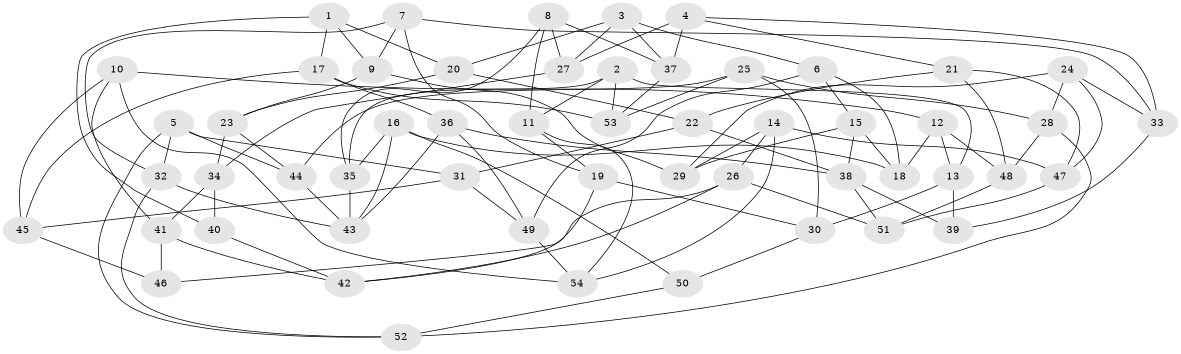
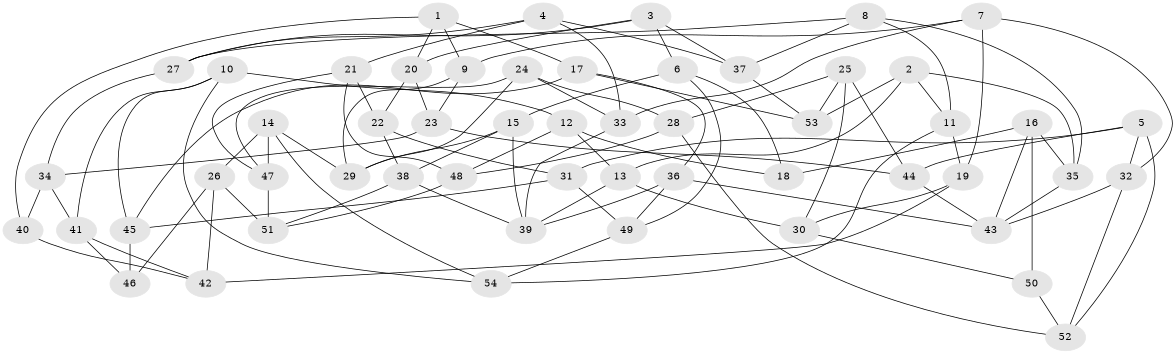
(878, 150) -> (514, 177)
(664, 154) -> (608, 205)
